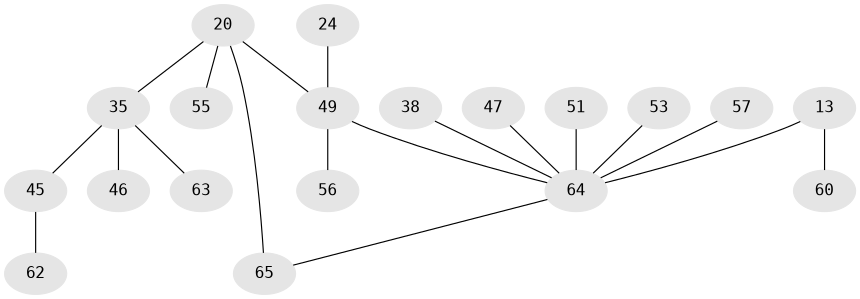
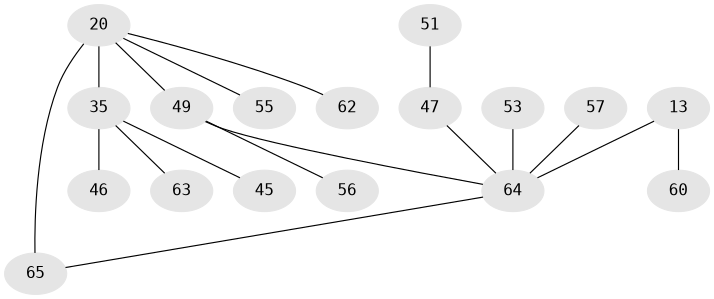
(328, 25) -> none
(411, 108) -> none
(576, 150) -> (430, 67)
(36, 232) -> (227, 61)
